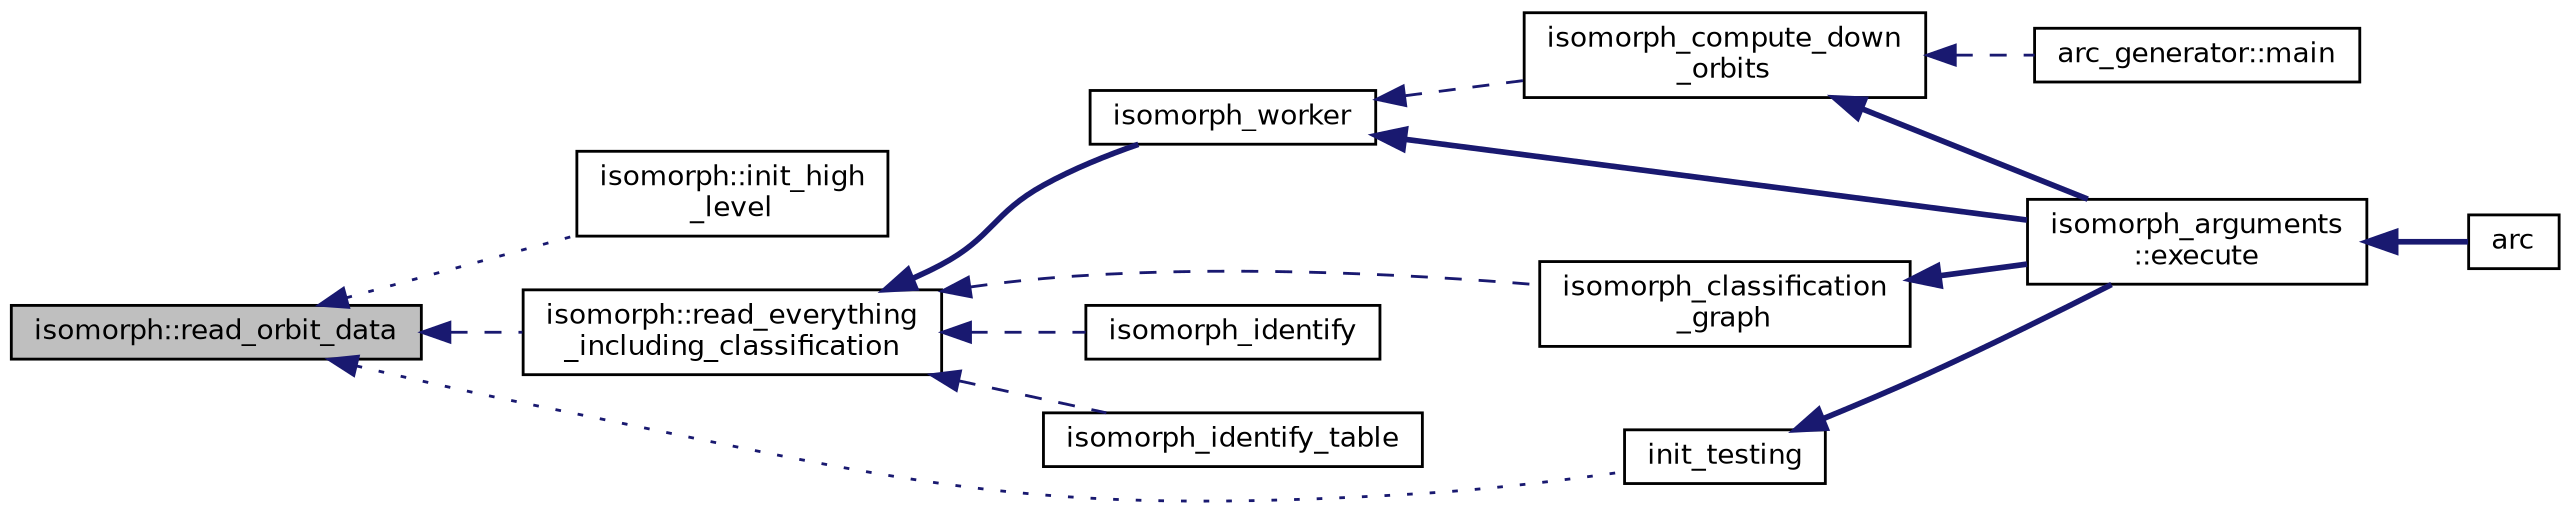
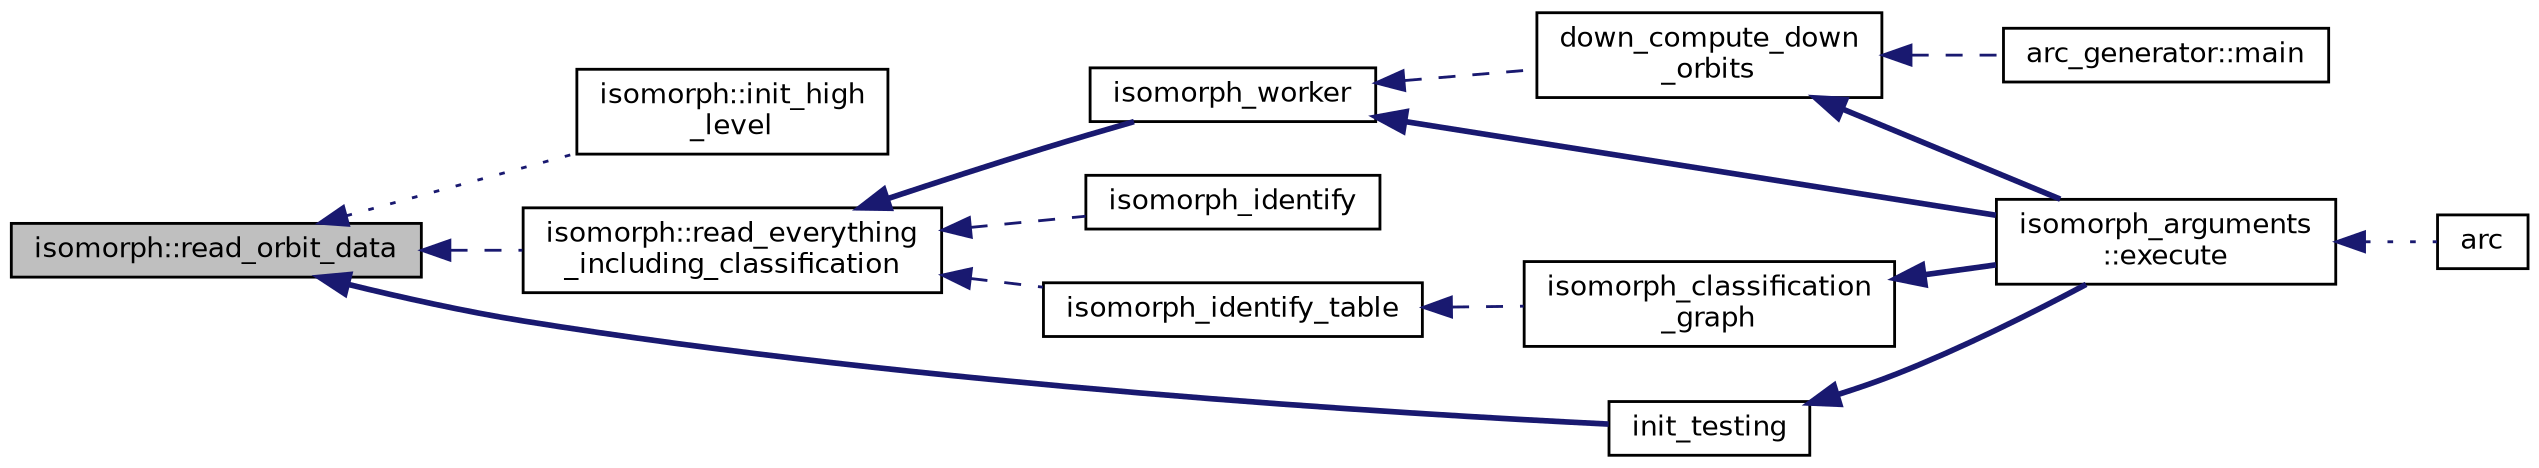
(1725, 55) -> (1709, 55)
(2432, 242) -> (2401, 242)
(1255, 271) -> (1488, 307)
(985, 489) -> (975, 378)
